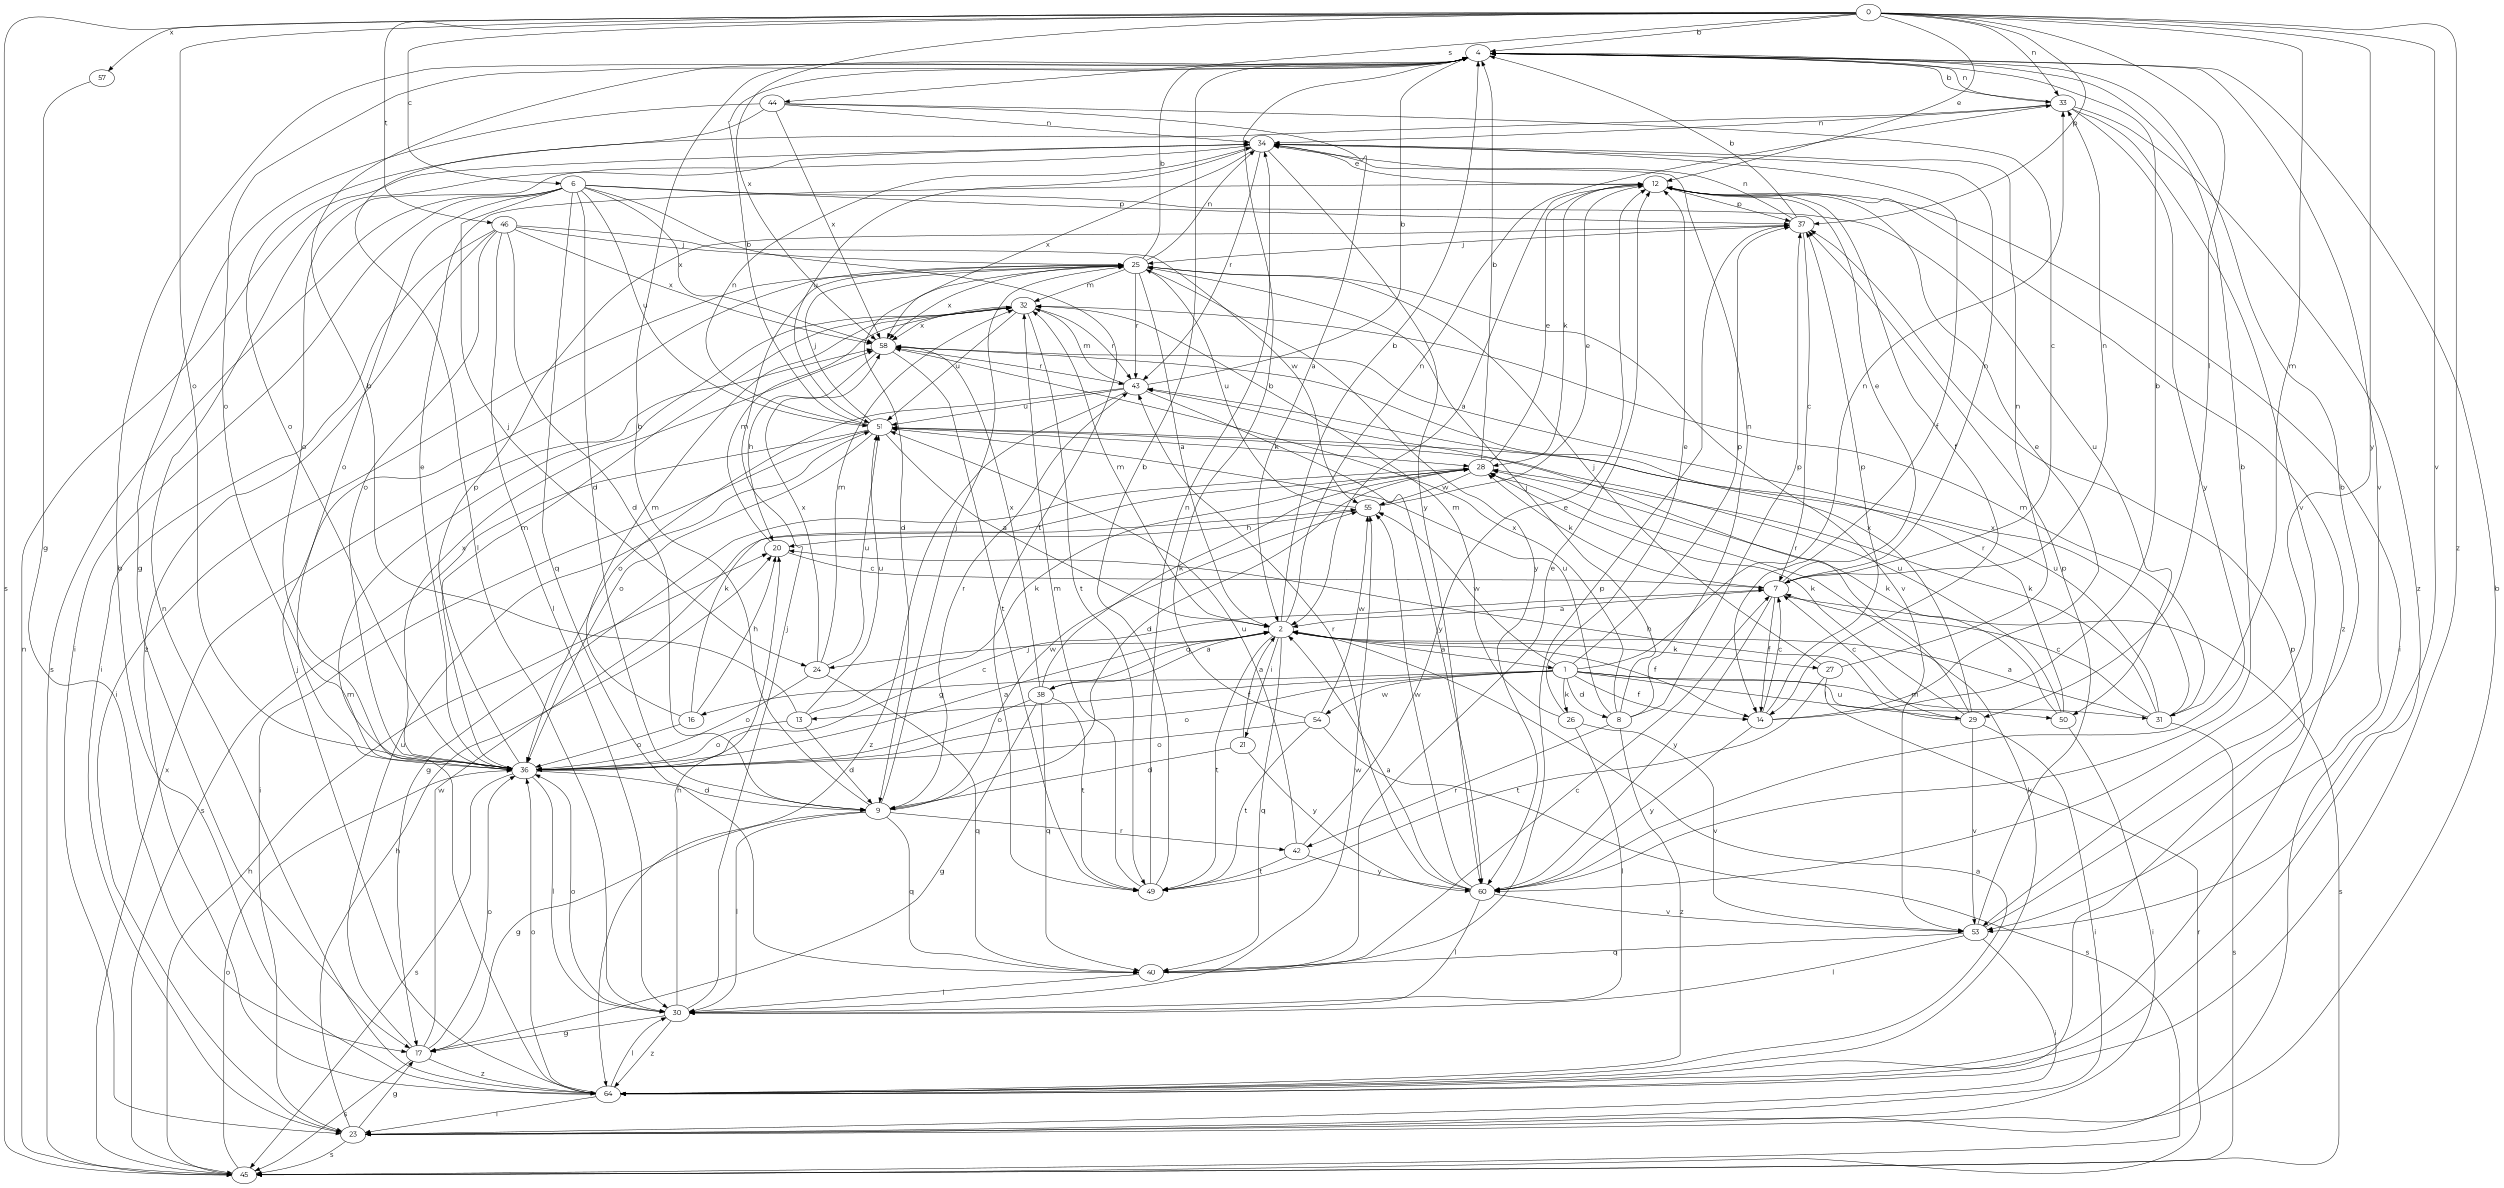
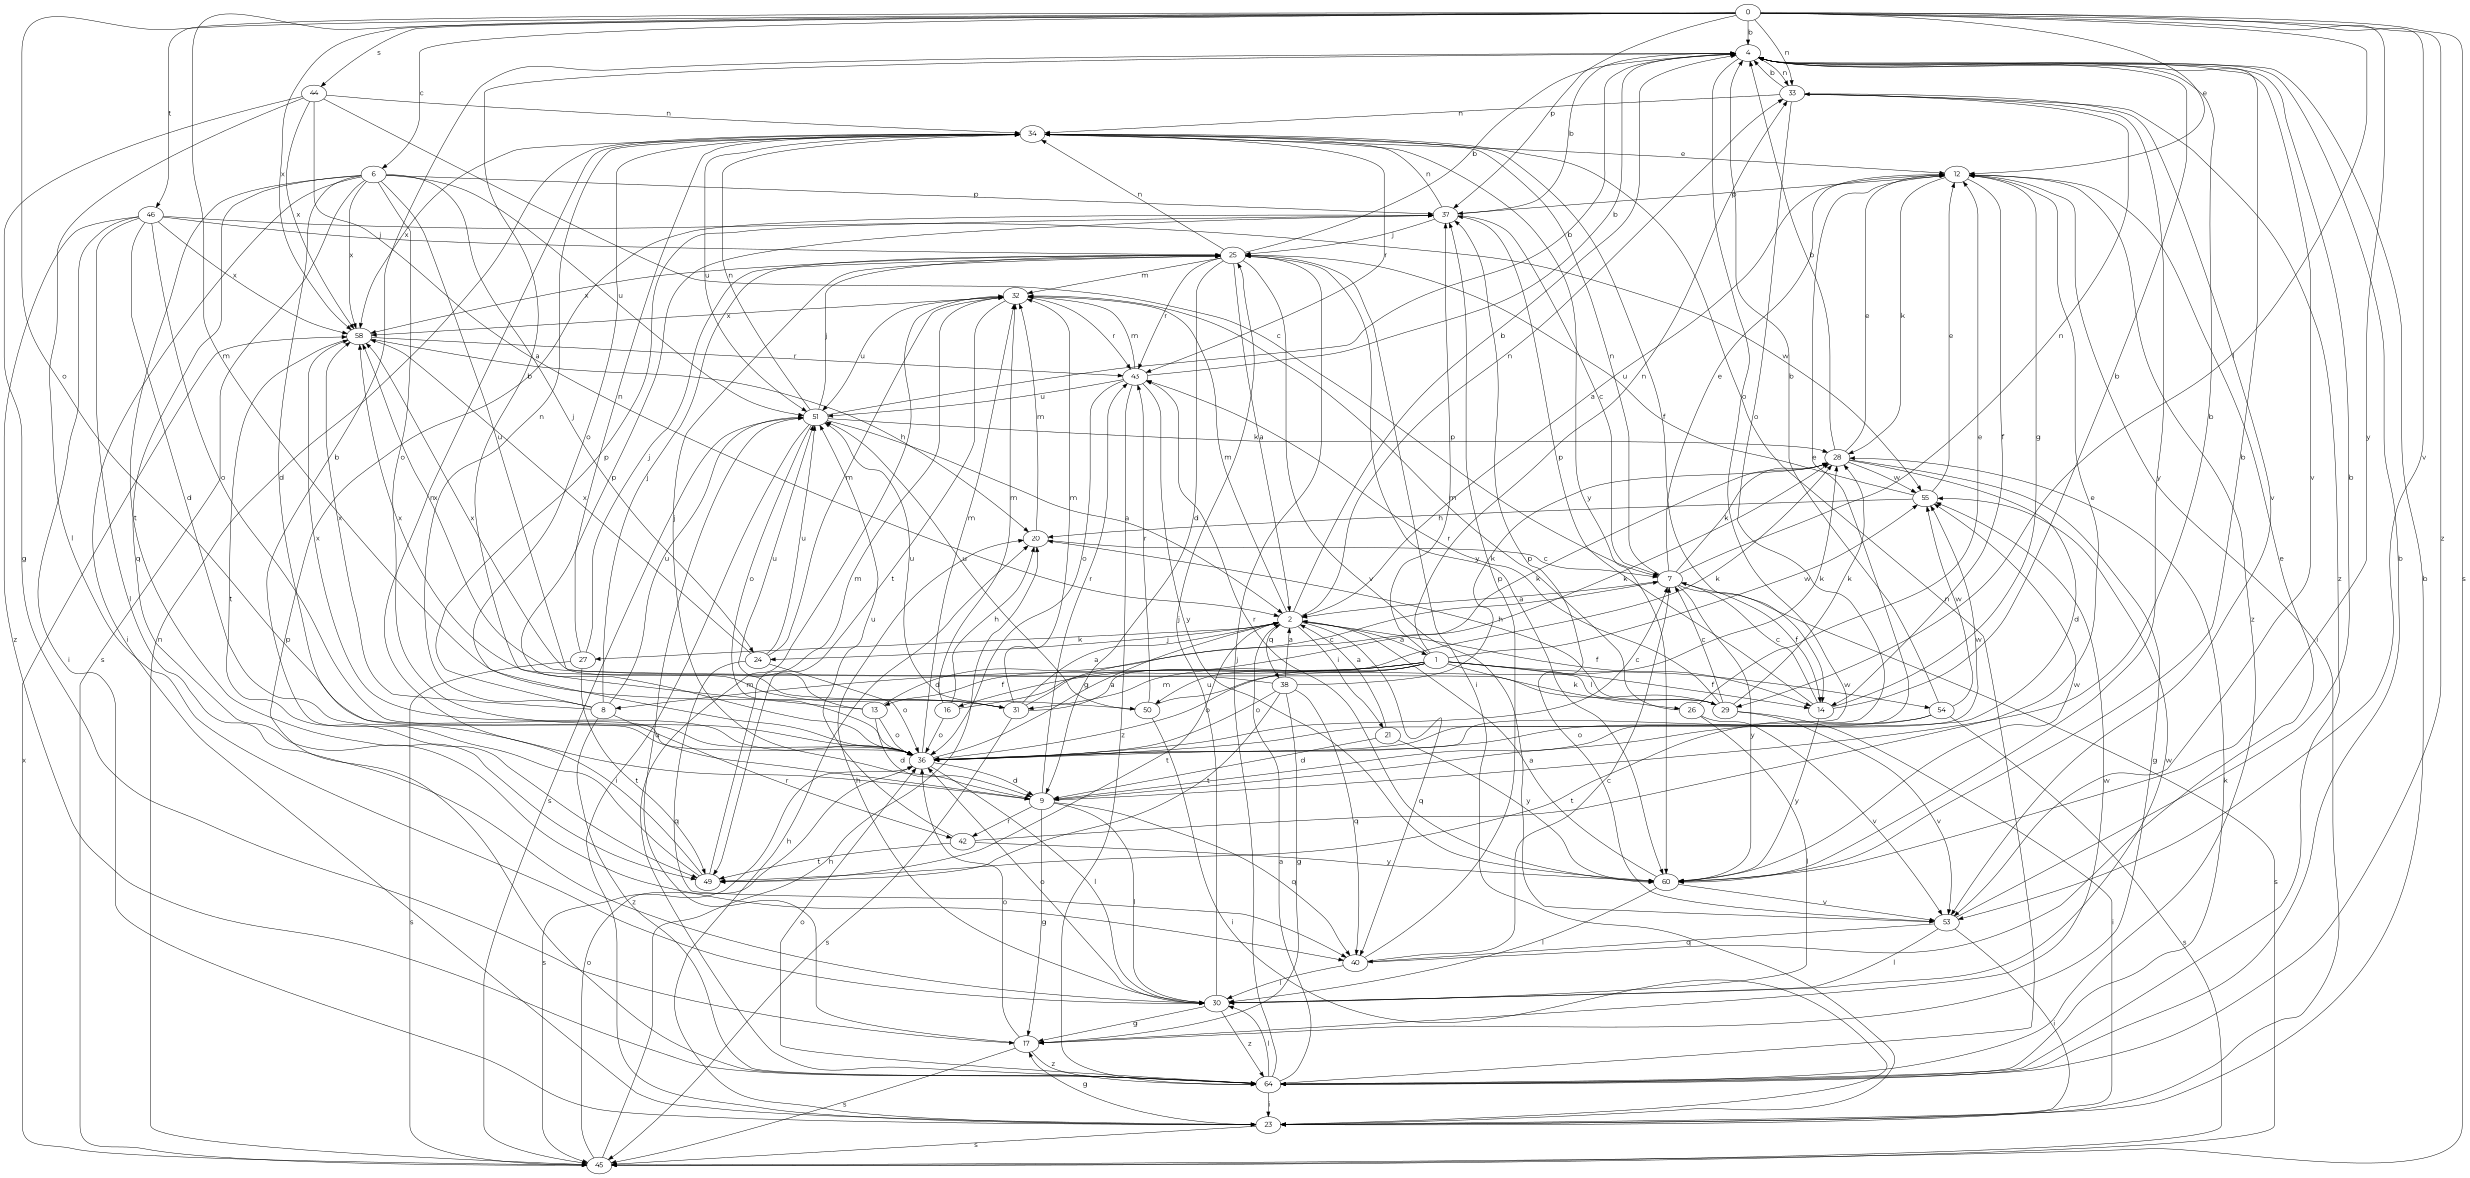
(102, 78) -> none
(2037, 447) -> (2038, 438)
(2199, 932) -> (412, 923)
